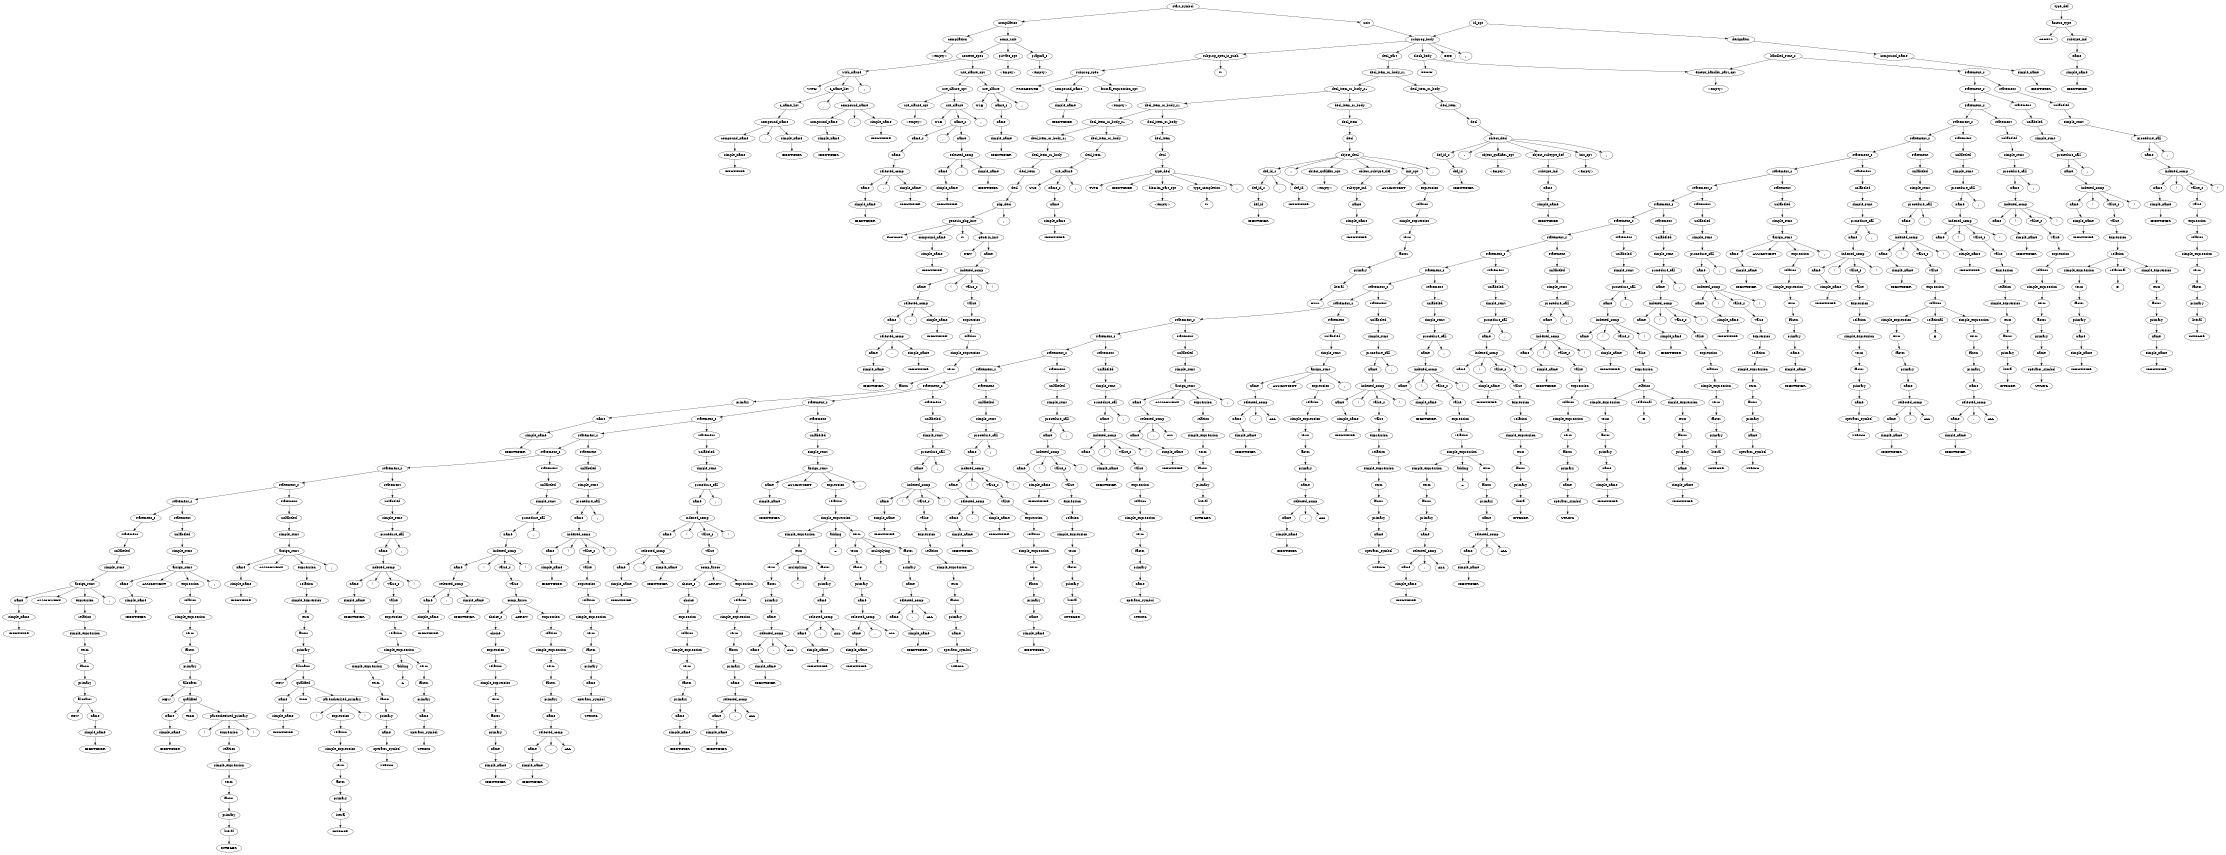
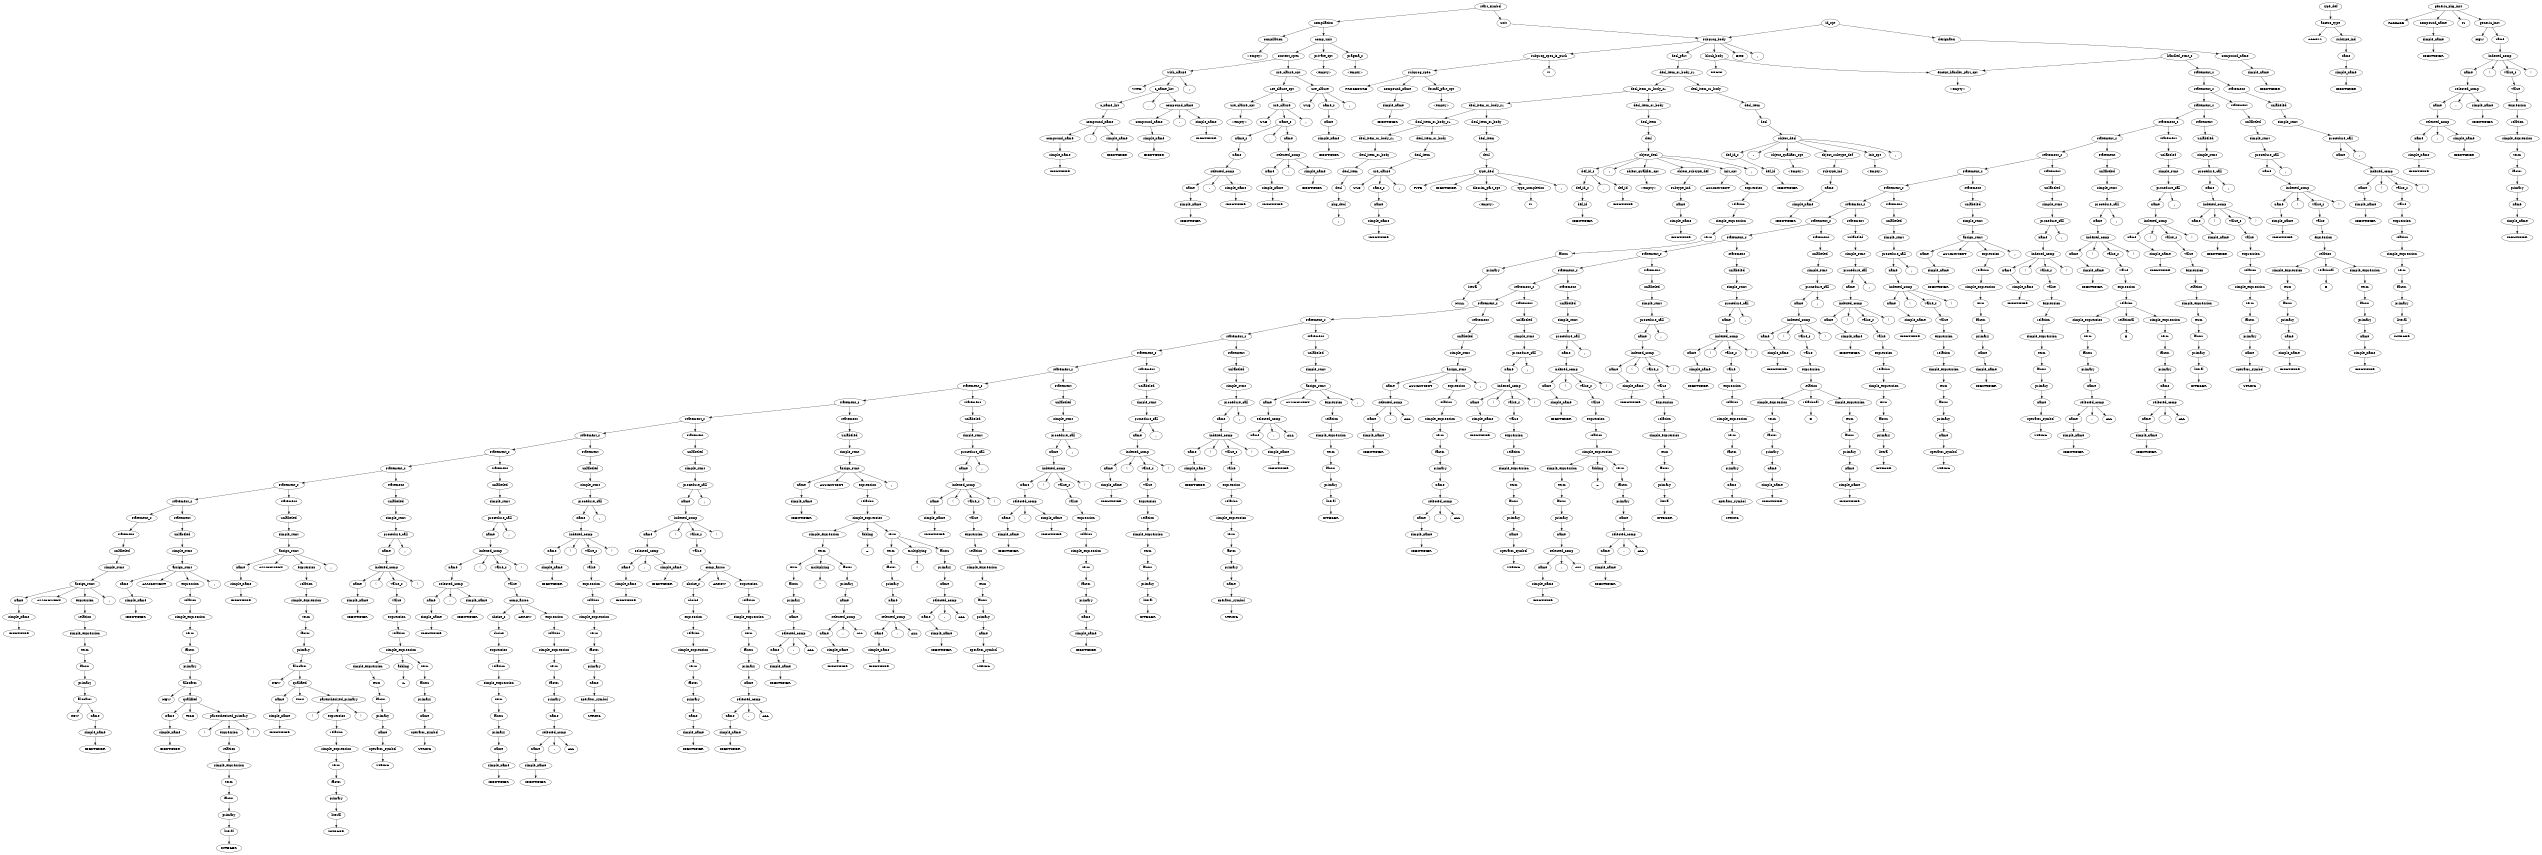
(1119, 89) -> (1441, 89)
(985, 212) -> none
